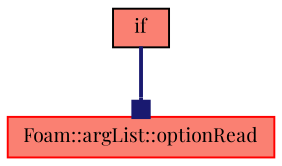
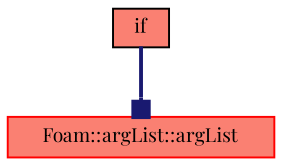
(141, 137) -> (141, 137)
